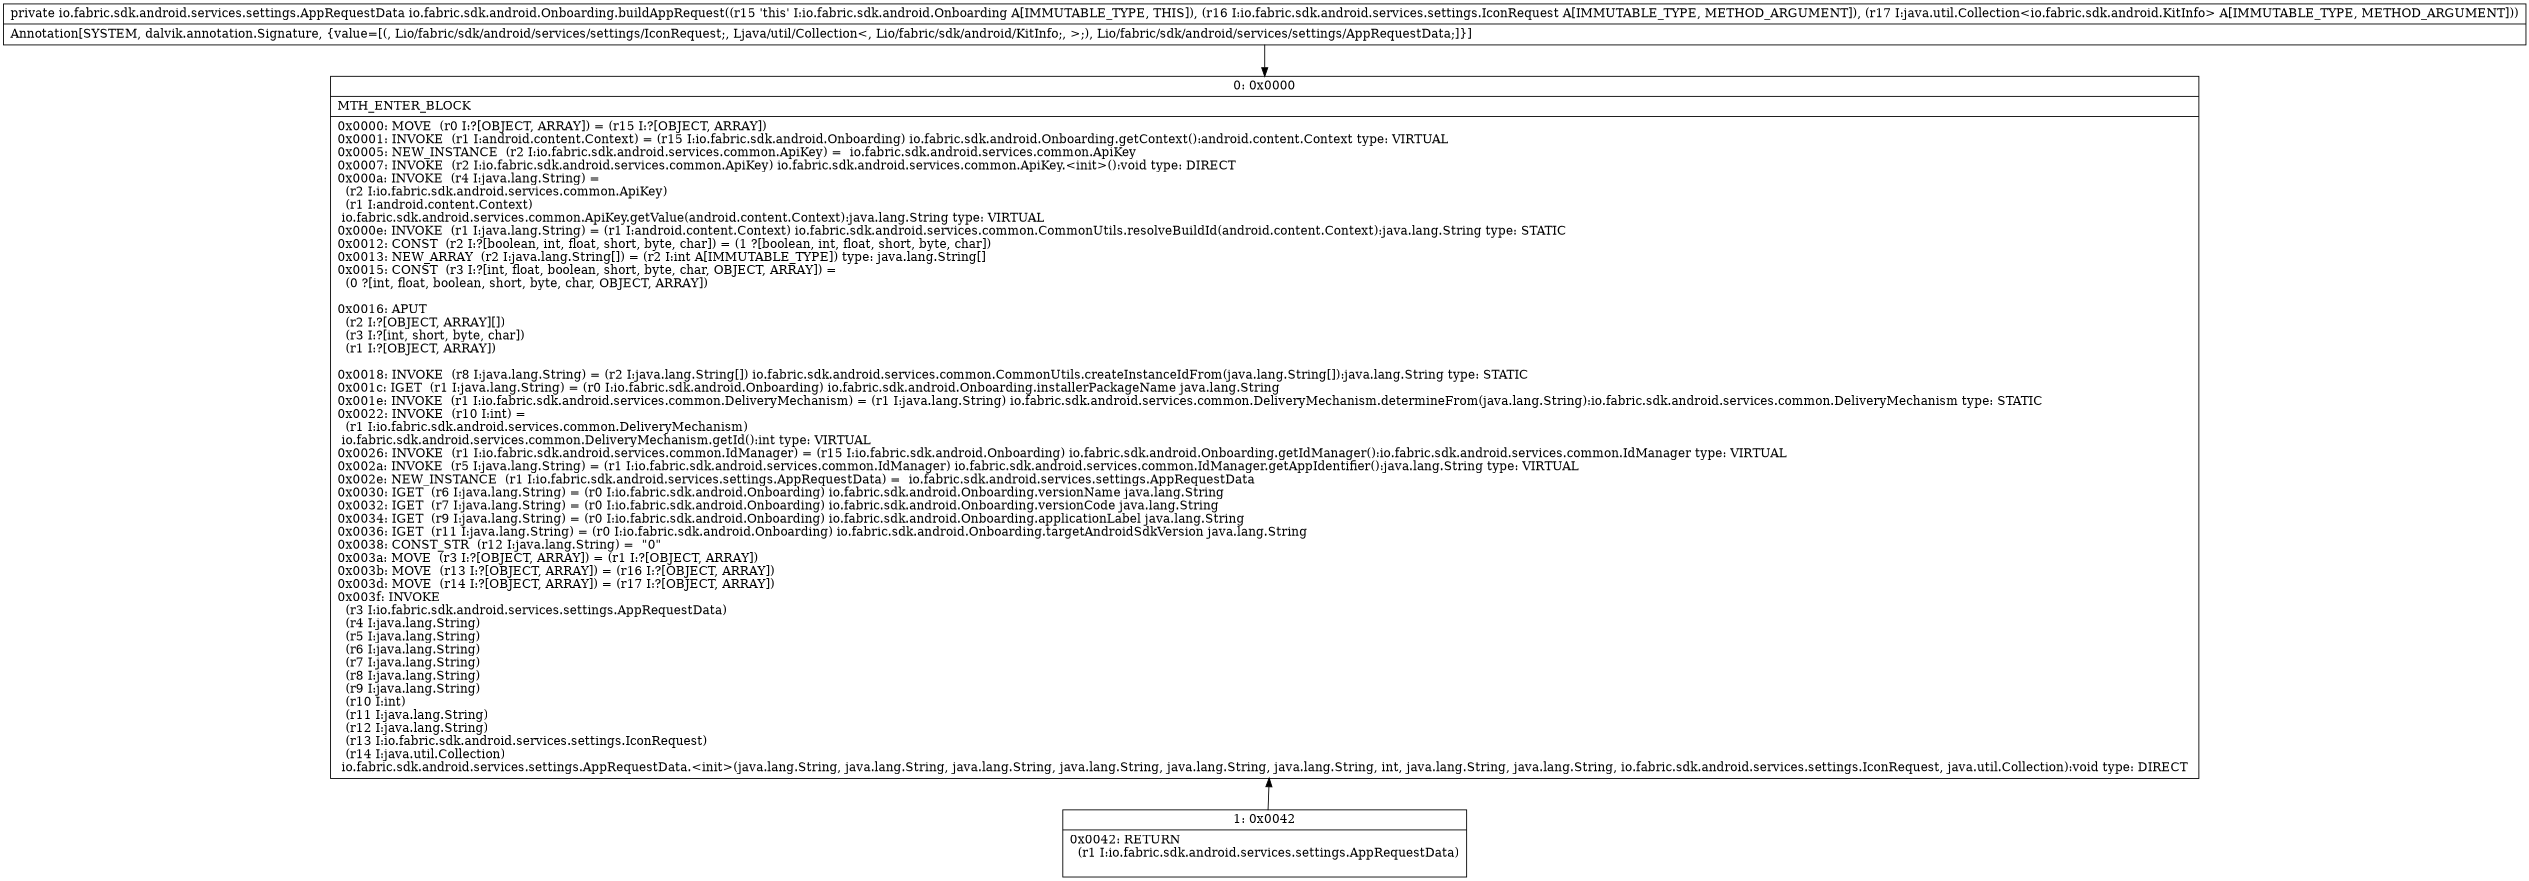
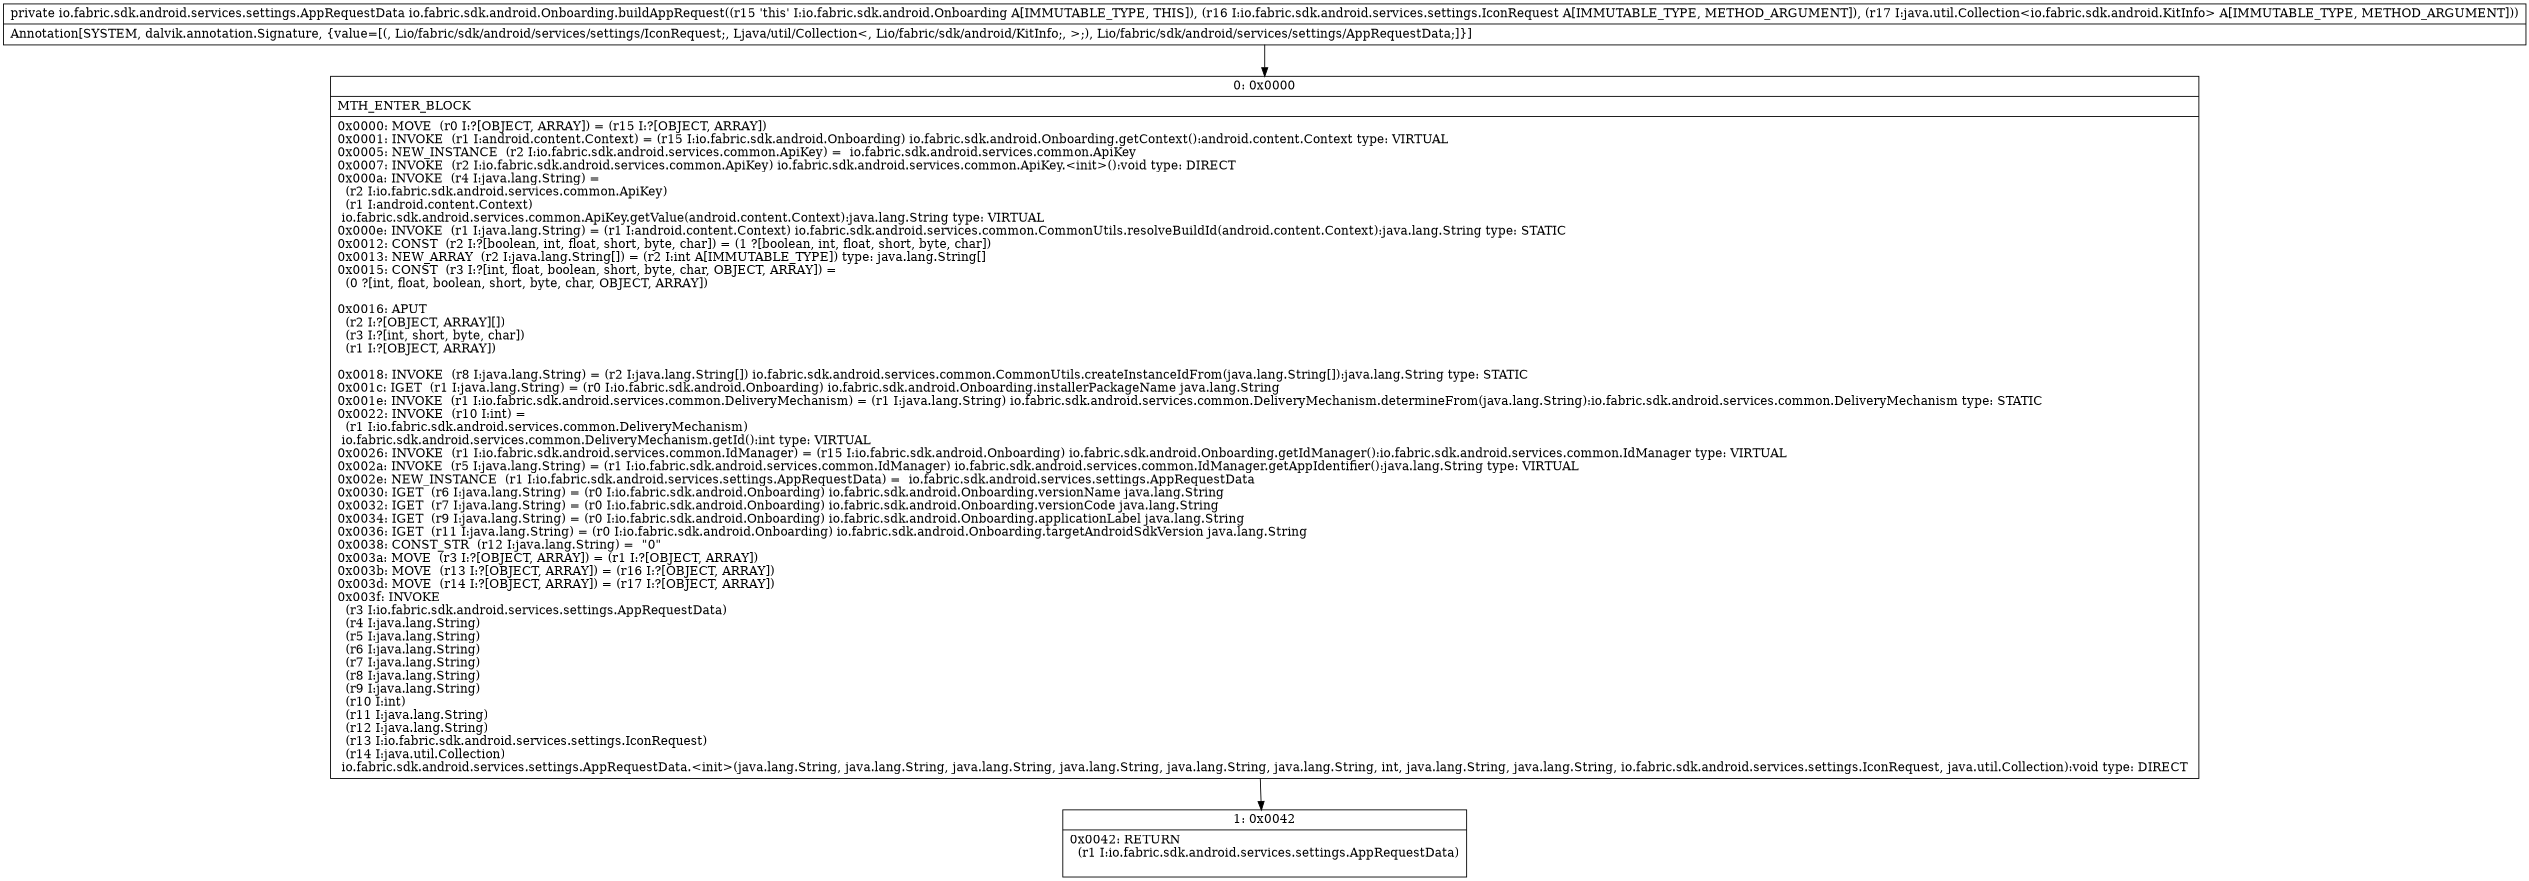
(1269, 799) -> (1261, 790)
